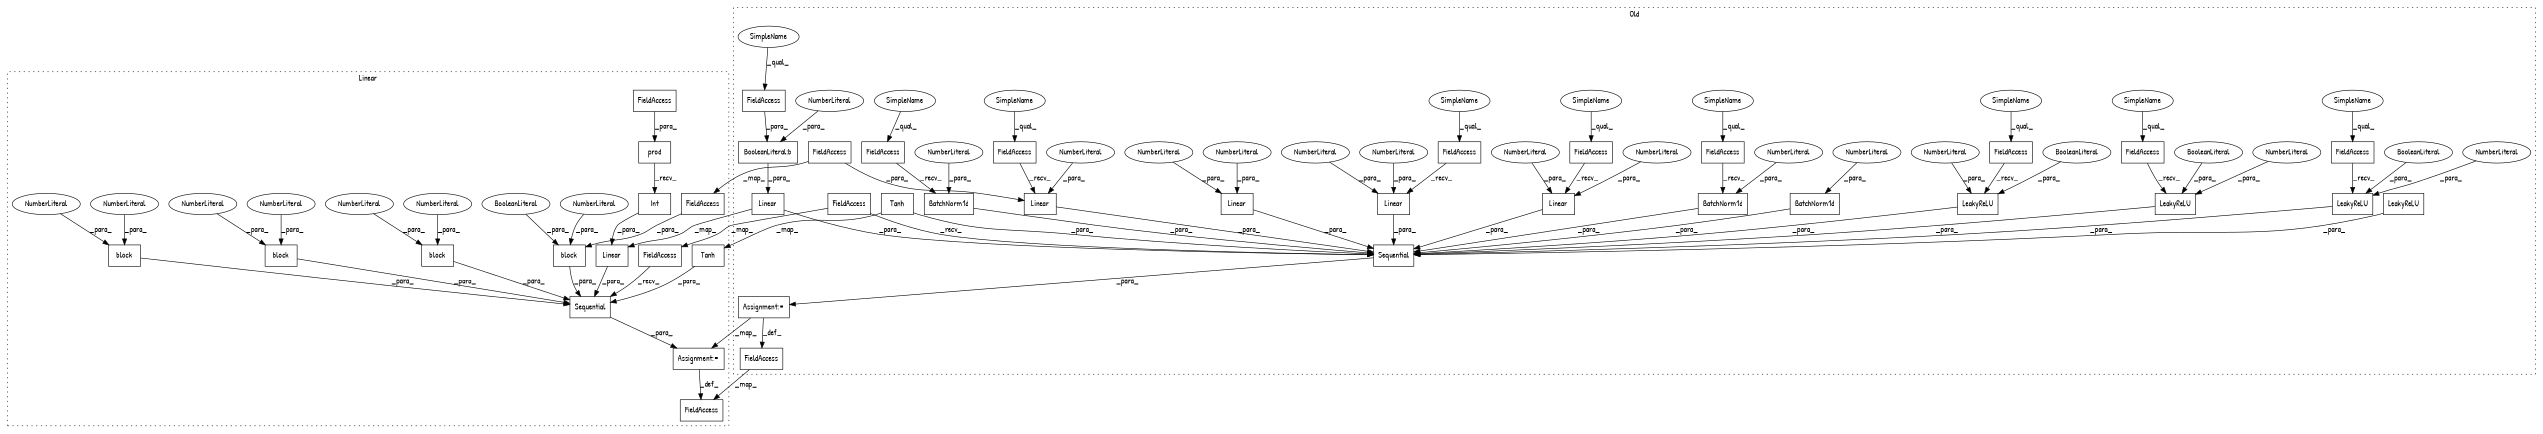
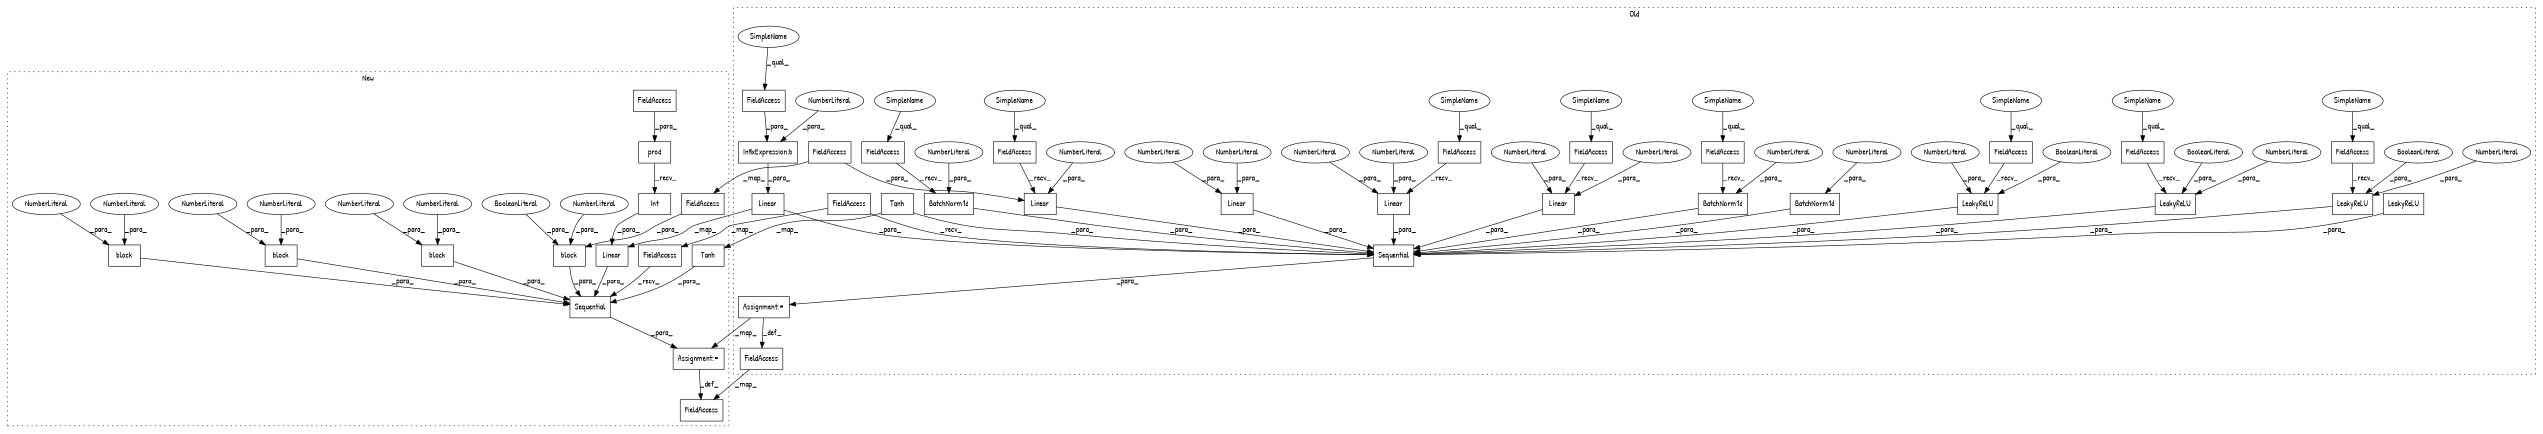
(368, 79) -> (368, 79)
(768, 152) -> (768, 152)
